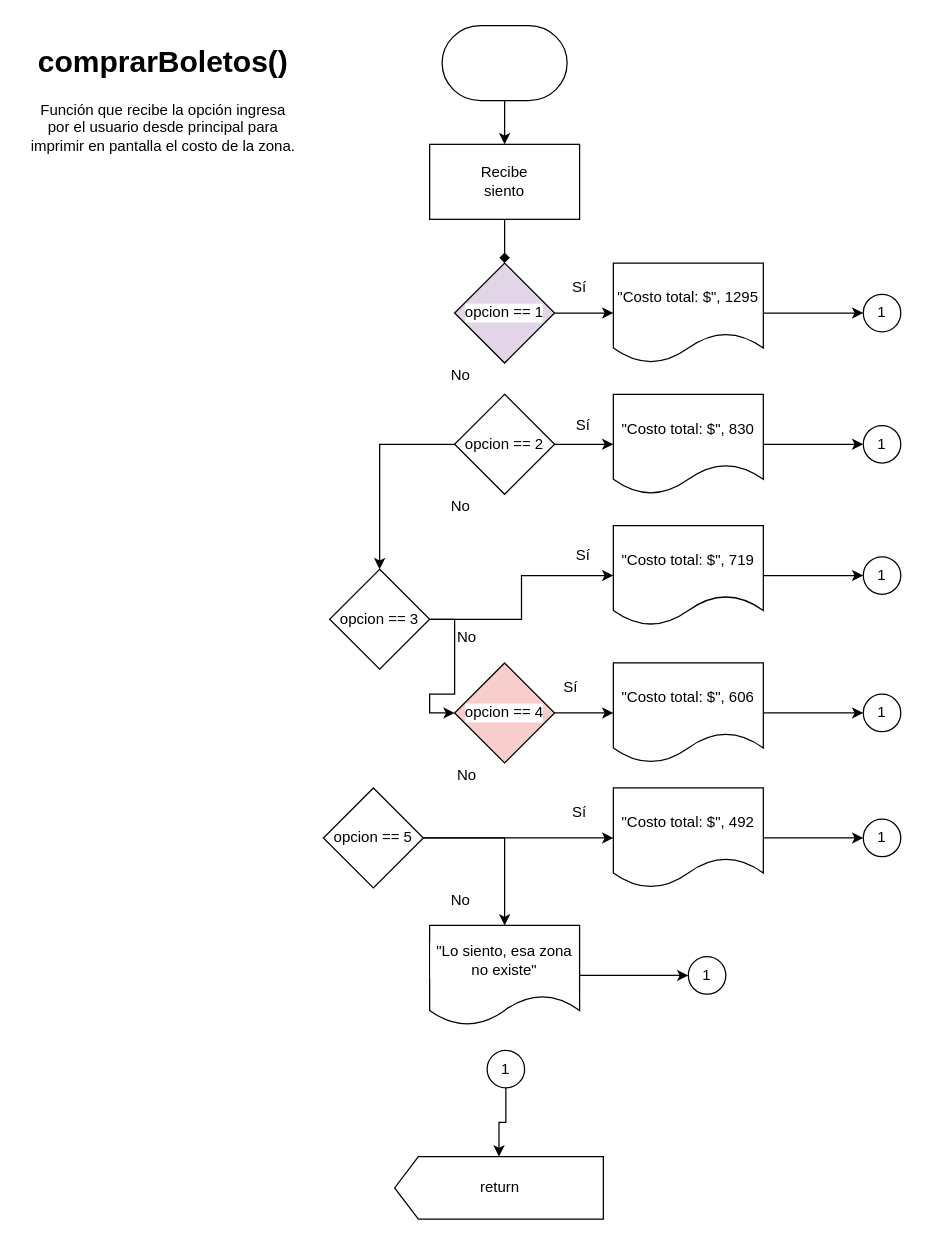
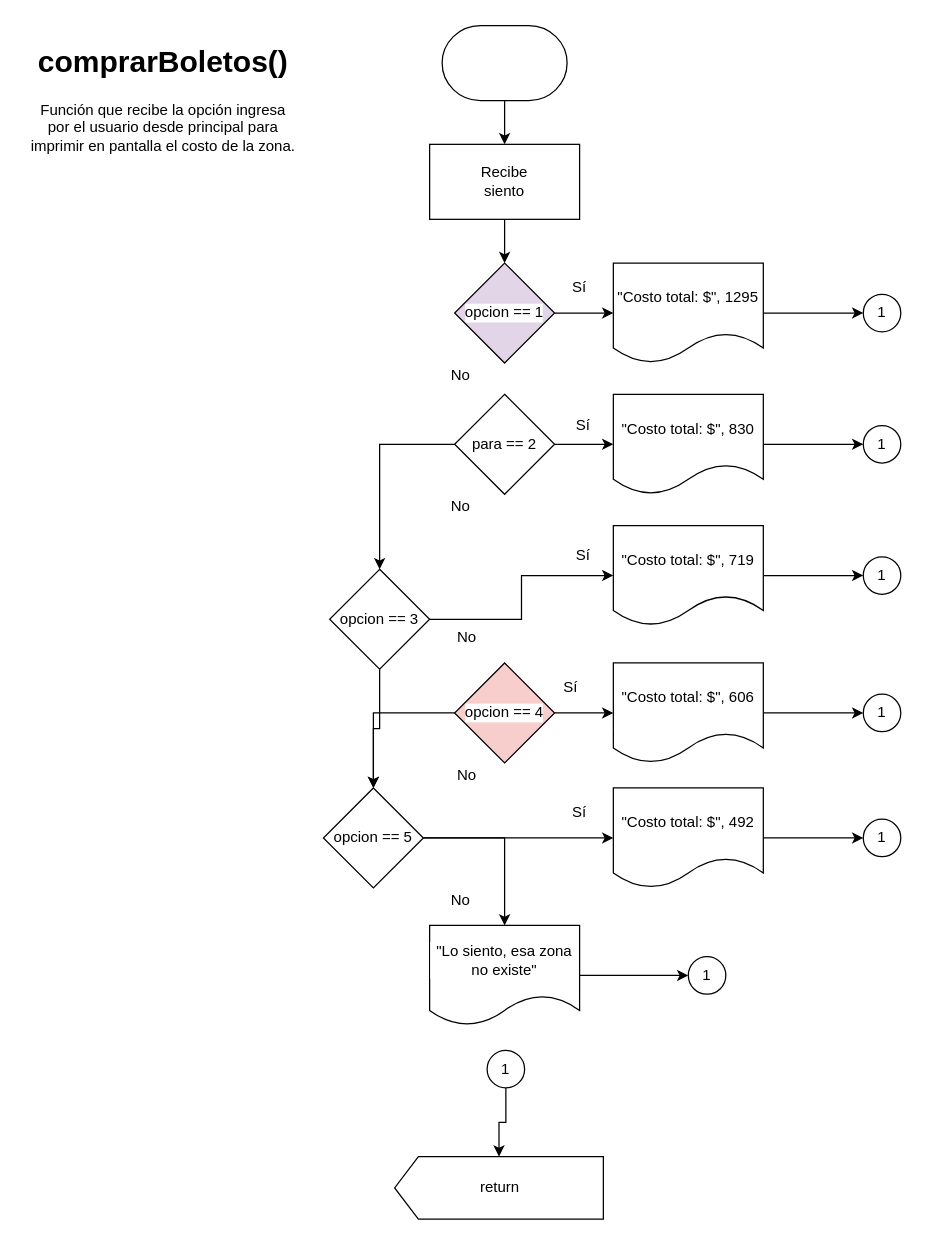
(504, 252) -> (504, 253)
(504, 444) -> (504, 444)
(454, 678) -> (379, 701)
none -> (394, 713)
